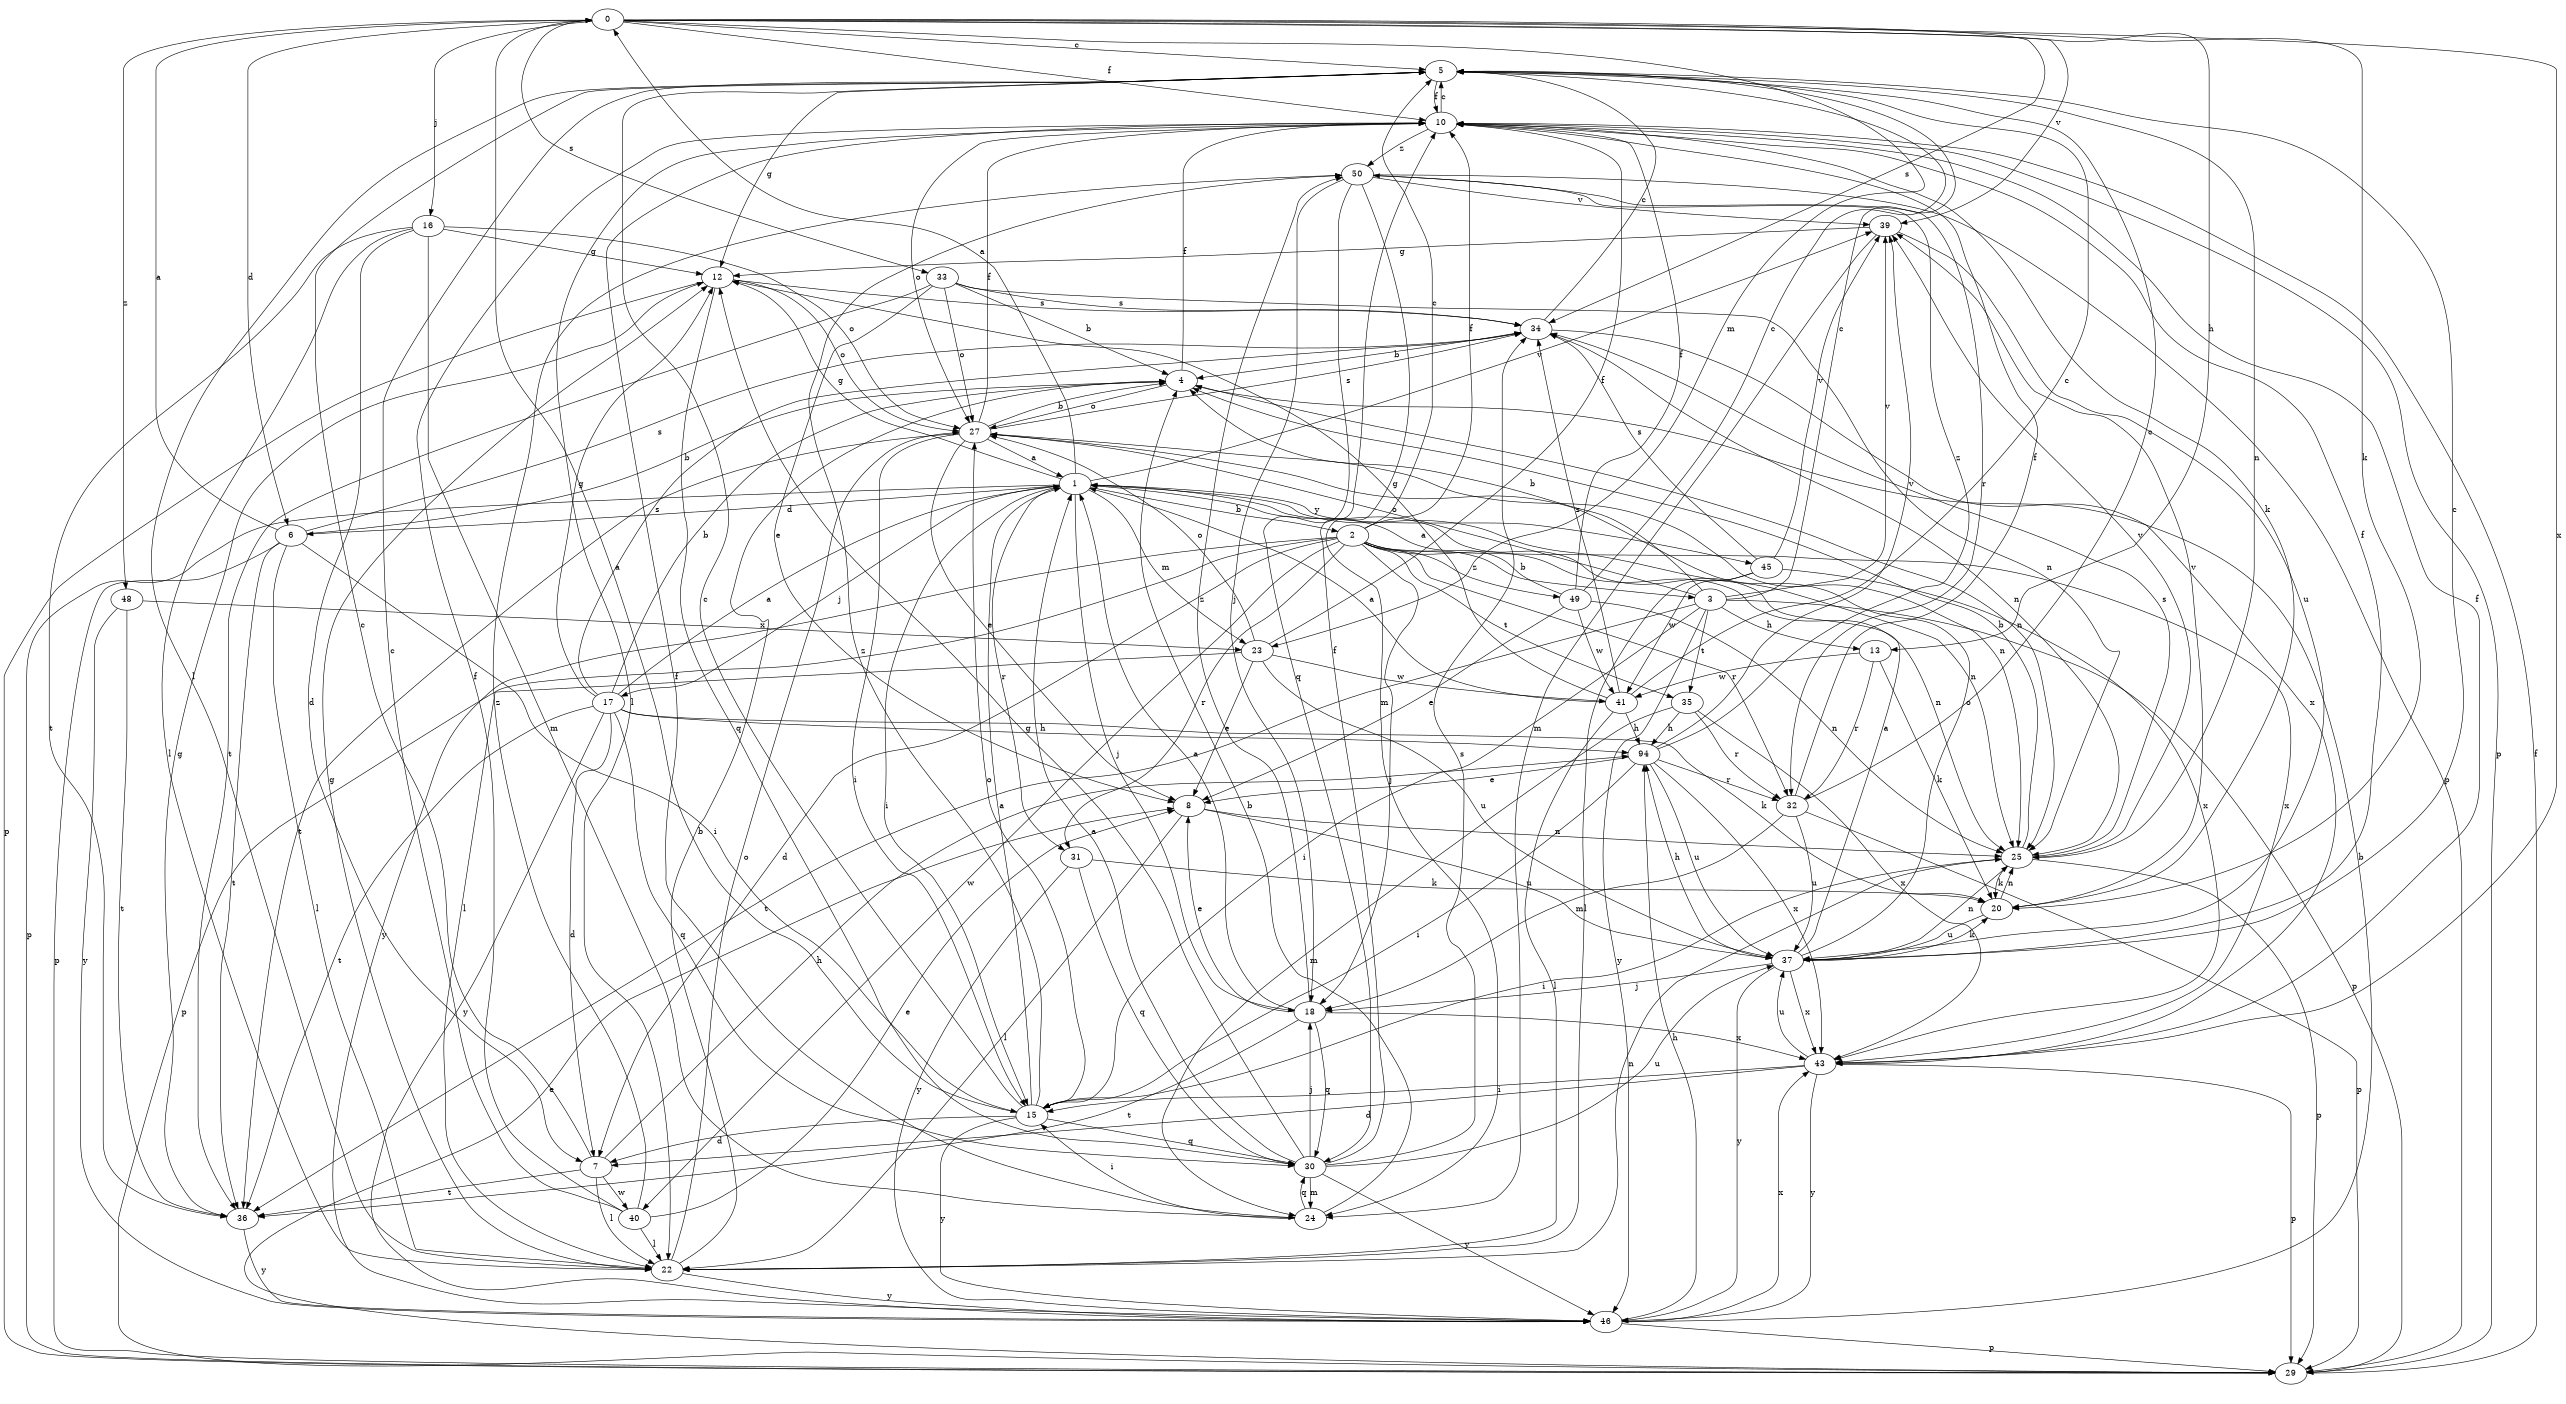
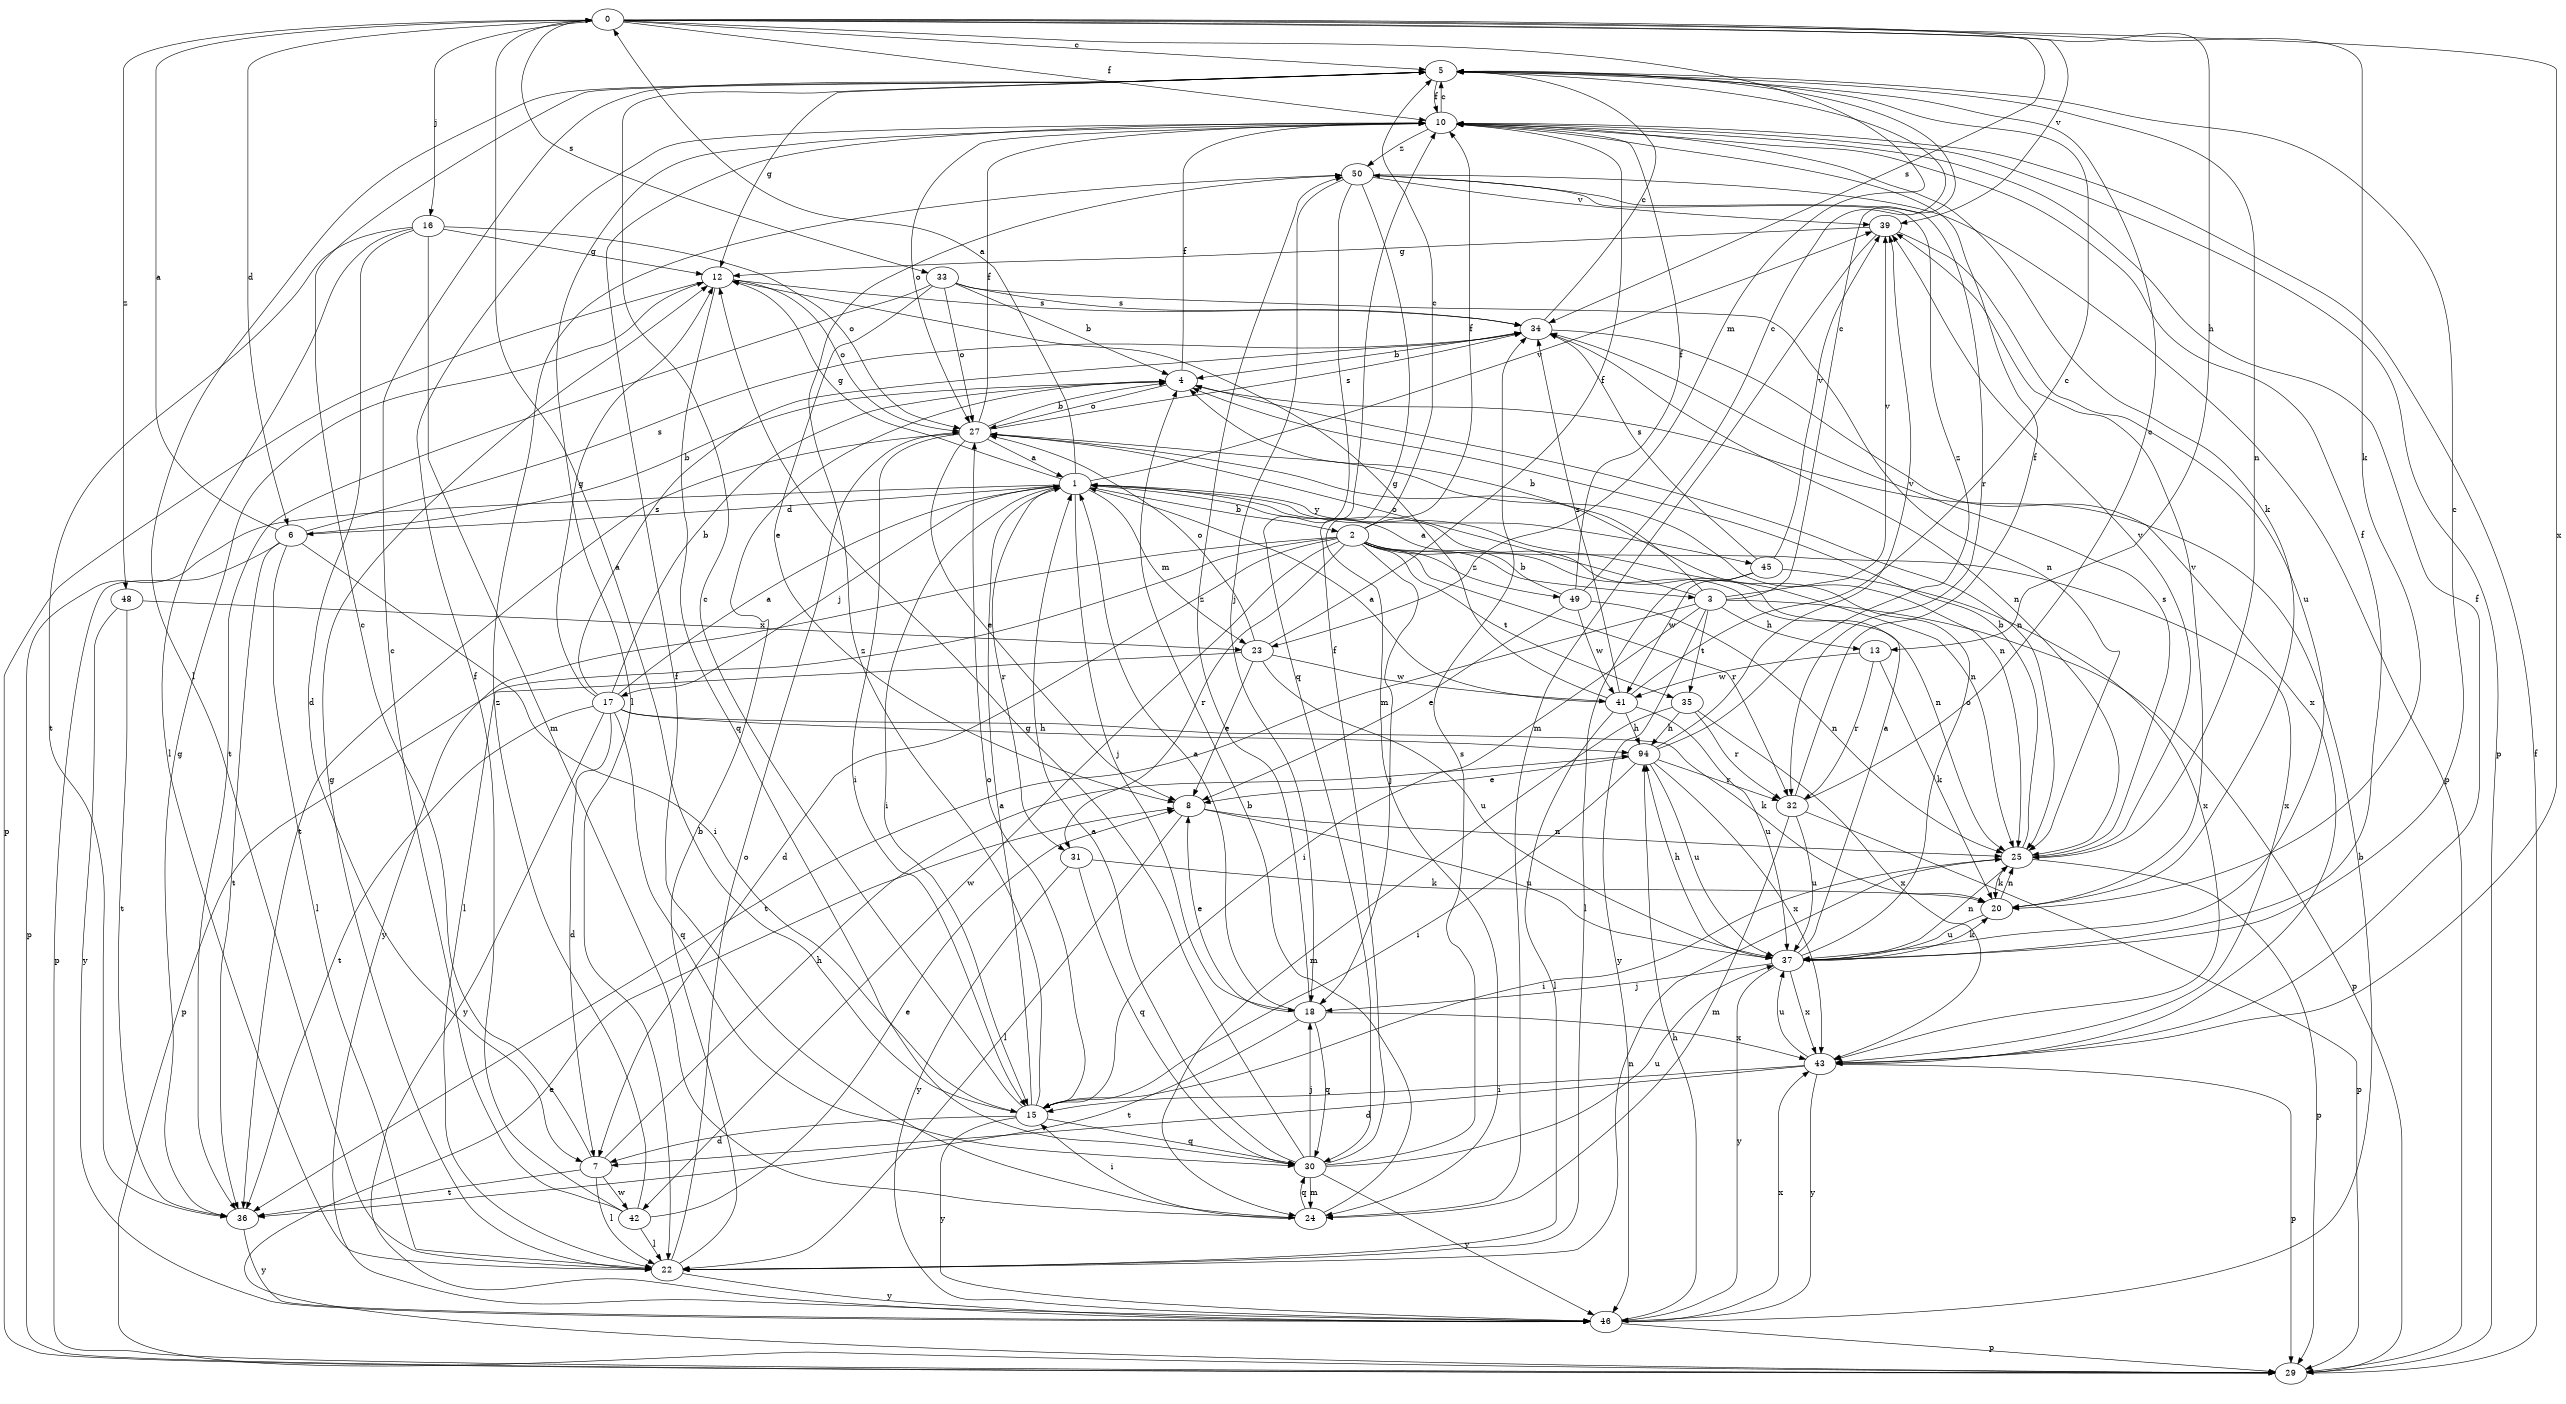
none -> (1749, 800)
(1556, 906) -> (1633, 1108)
(635, 1219) -> (635, 1219)
